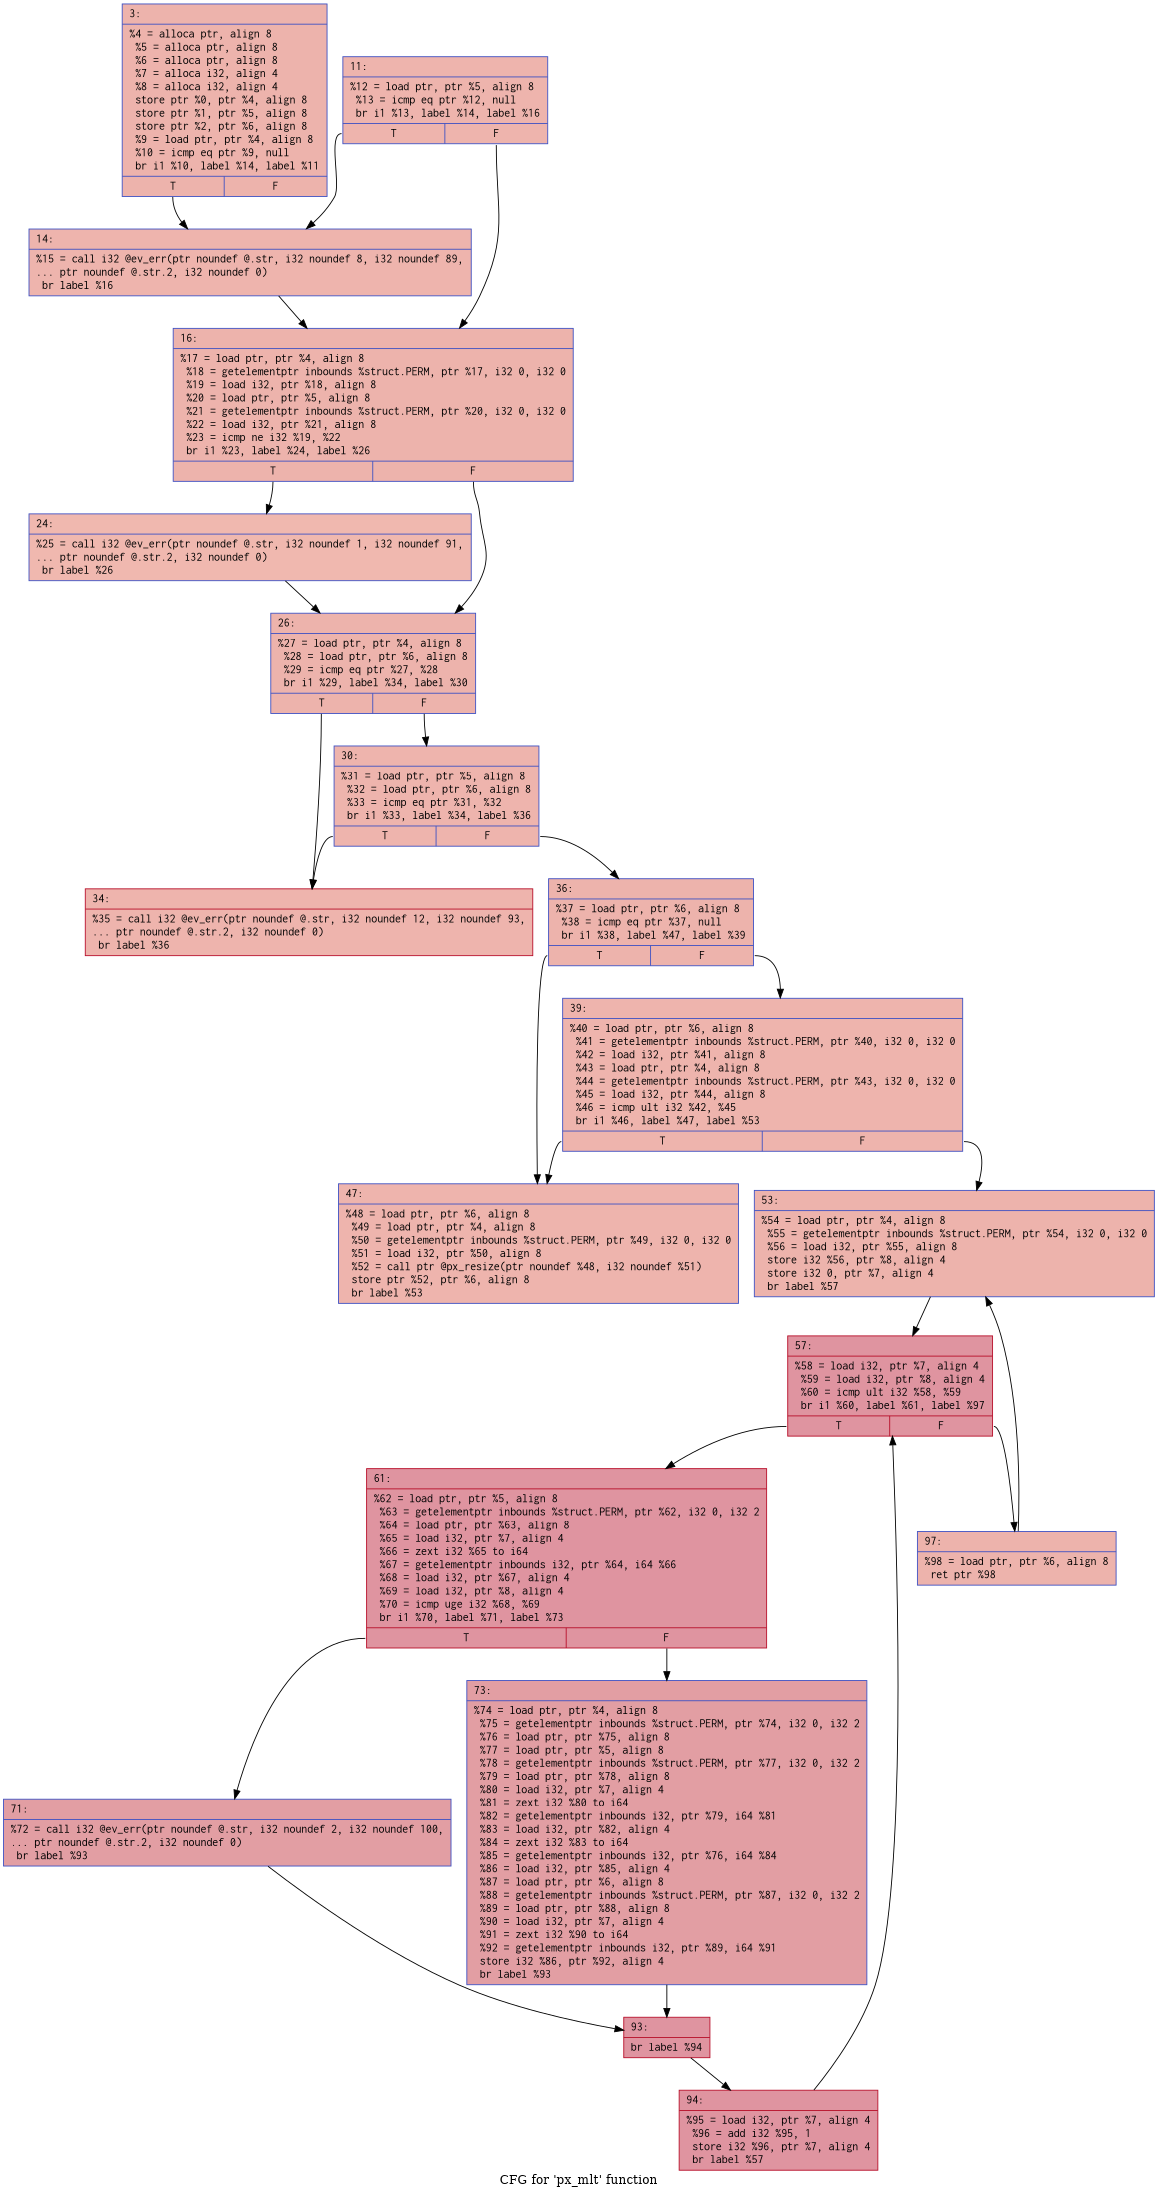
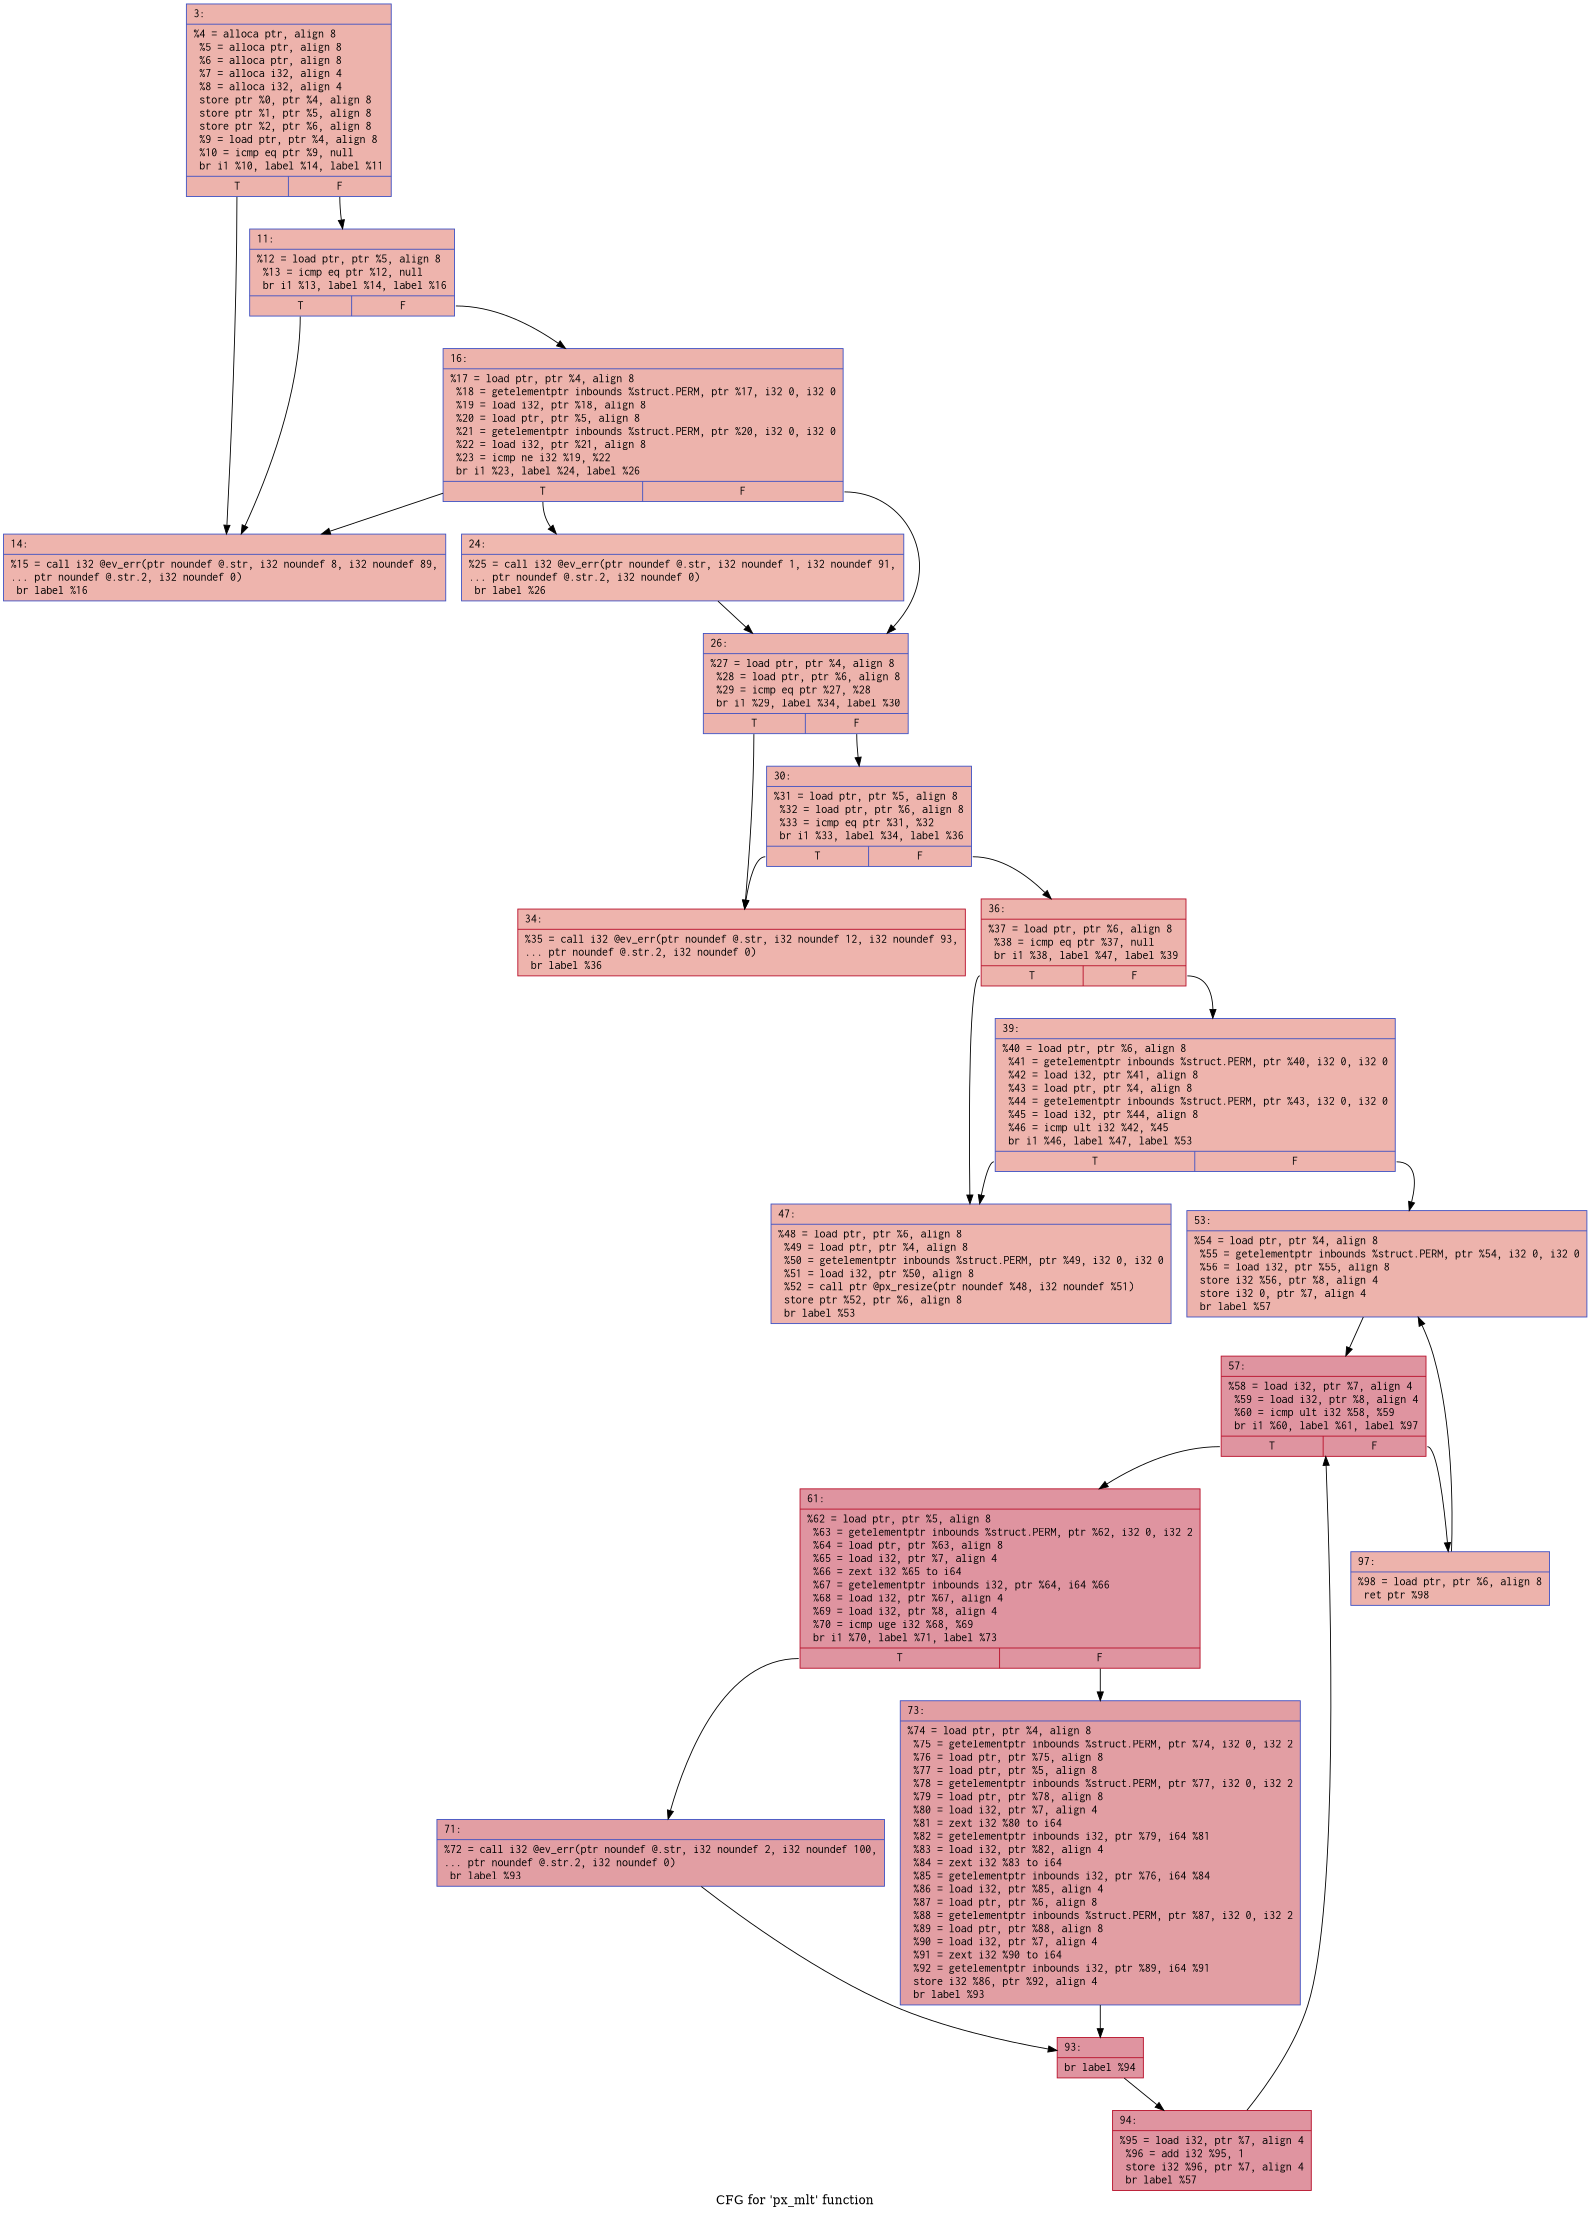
none -> (340, 208)
(290, 309) -> (387, 512)
(651, 922) -> (1084, 942)
